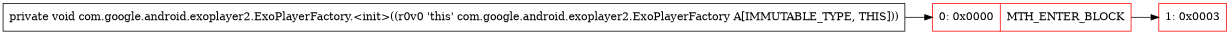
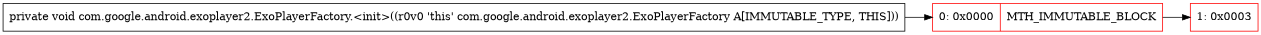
(1066, 17) -> (1081, 17)
